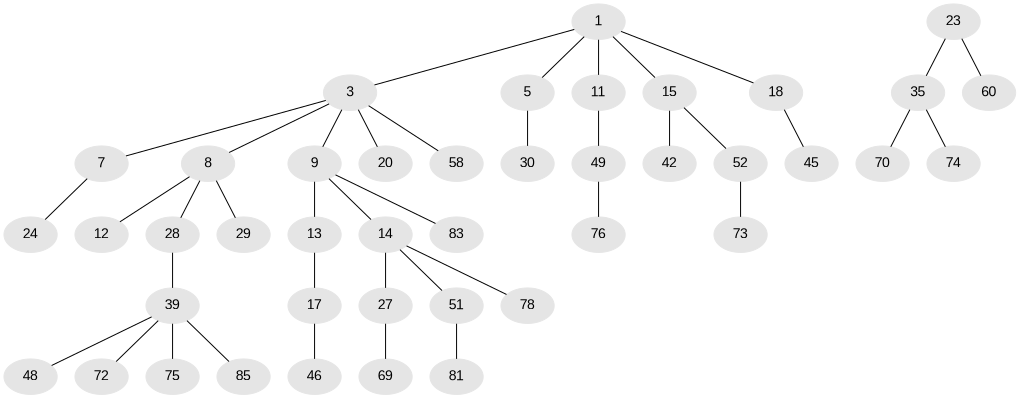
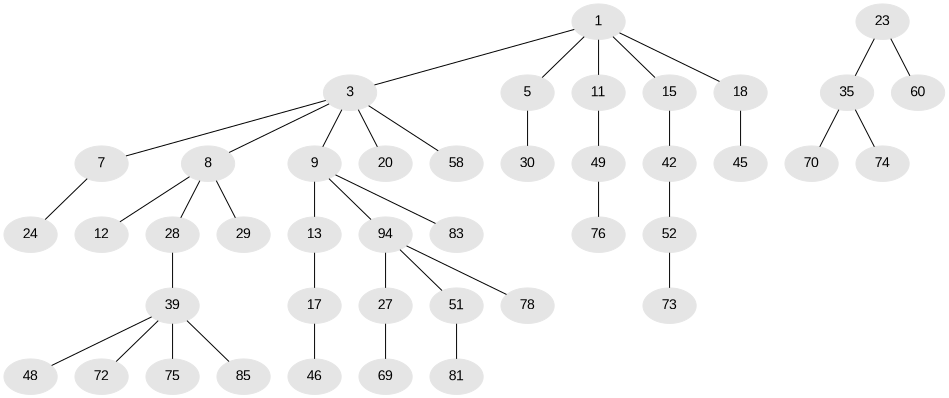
(705, 128) -> (670, 199)
(386, 235) -> (386, 235)
